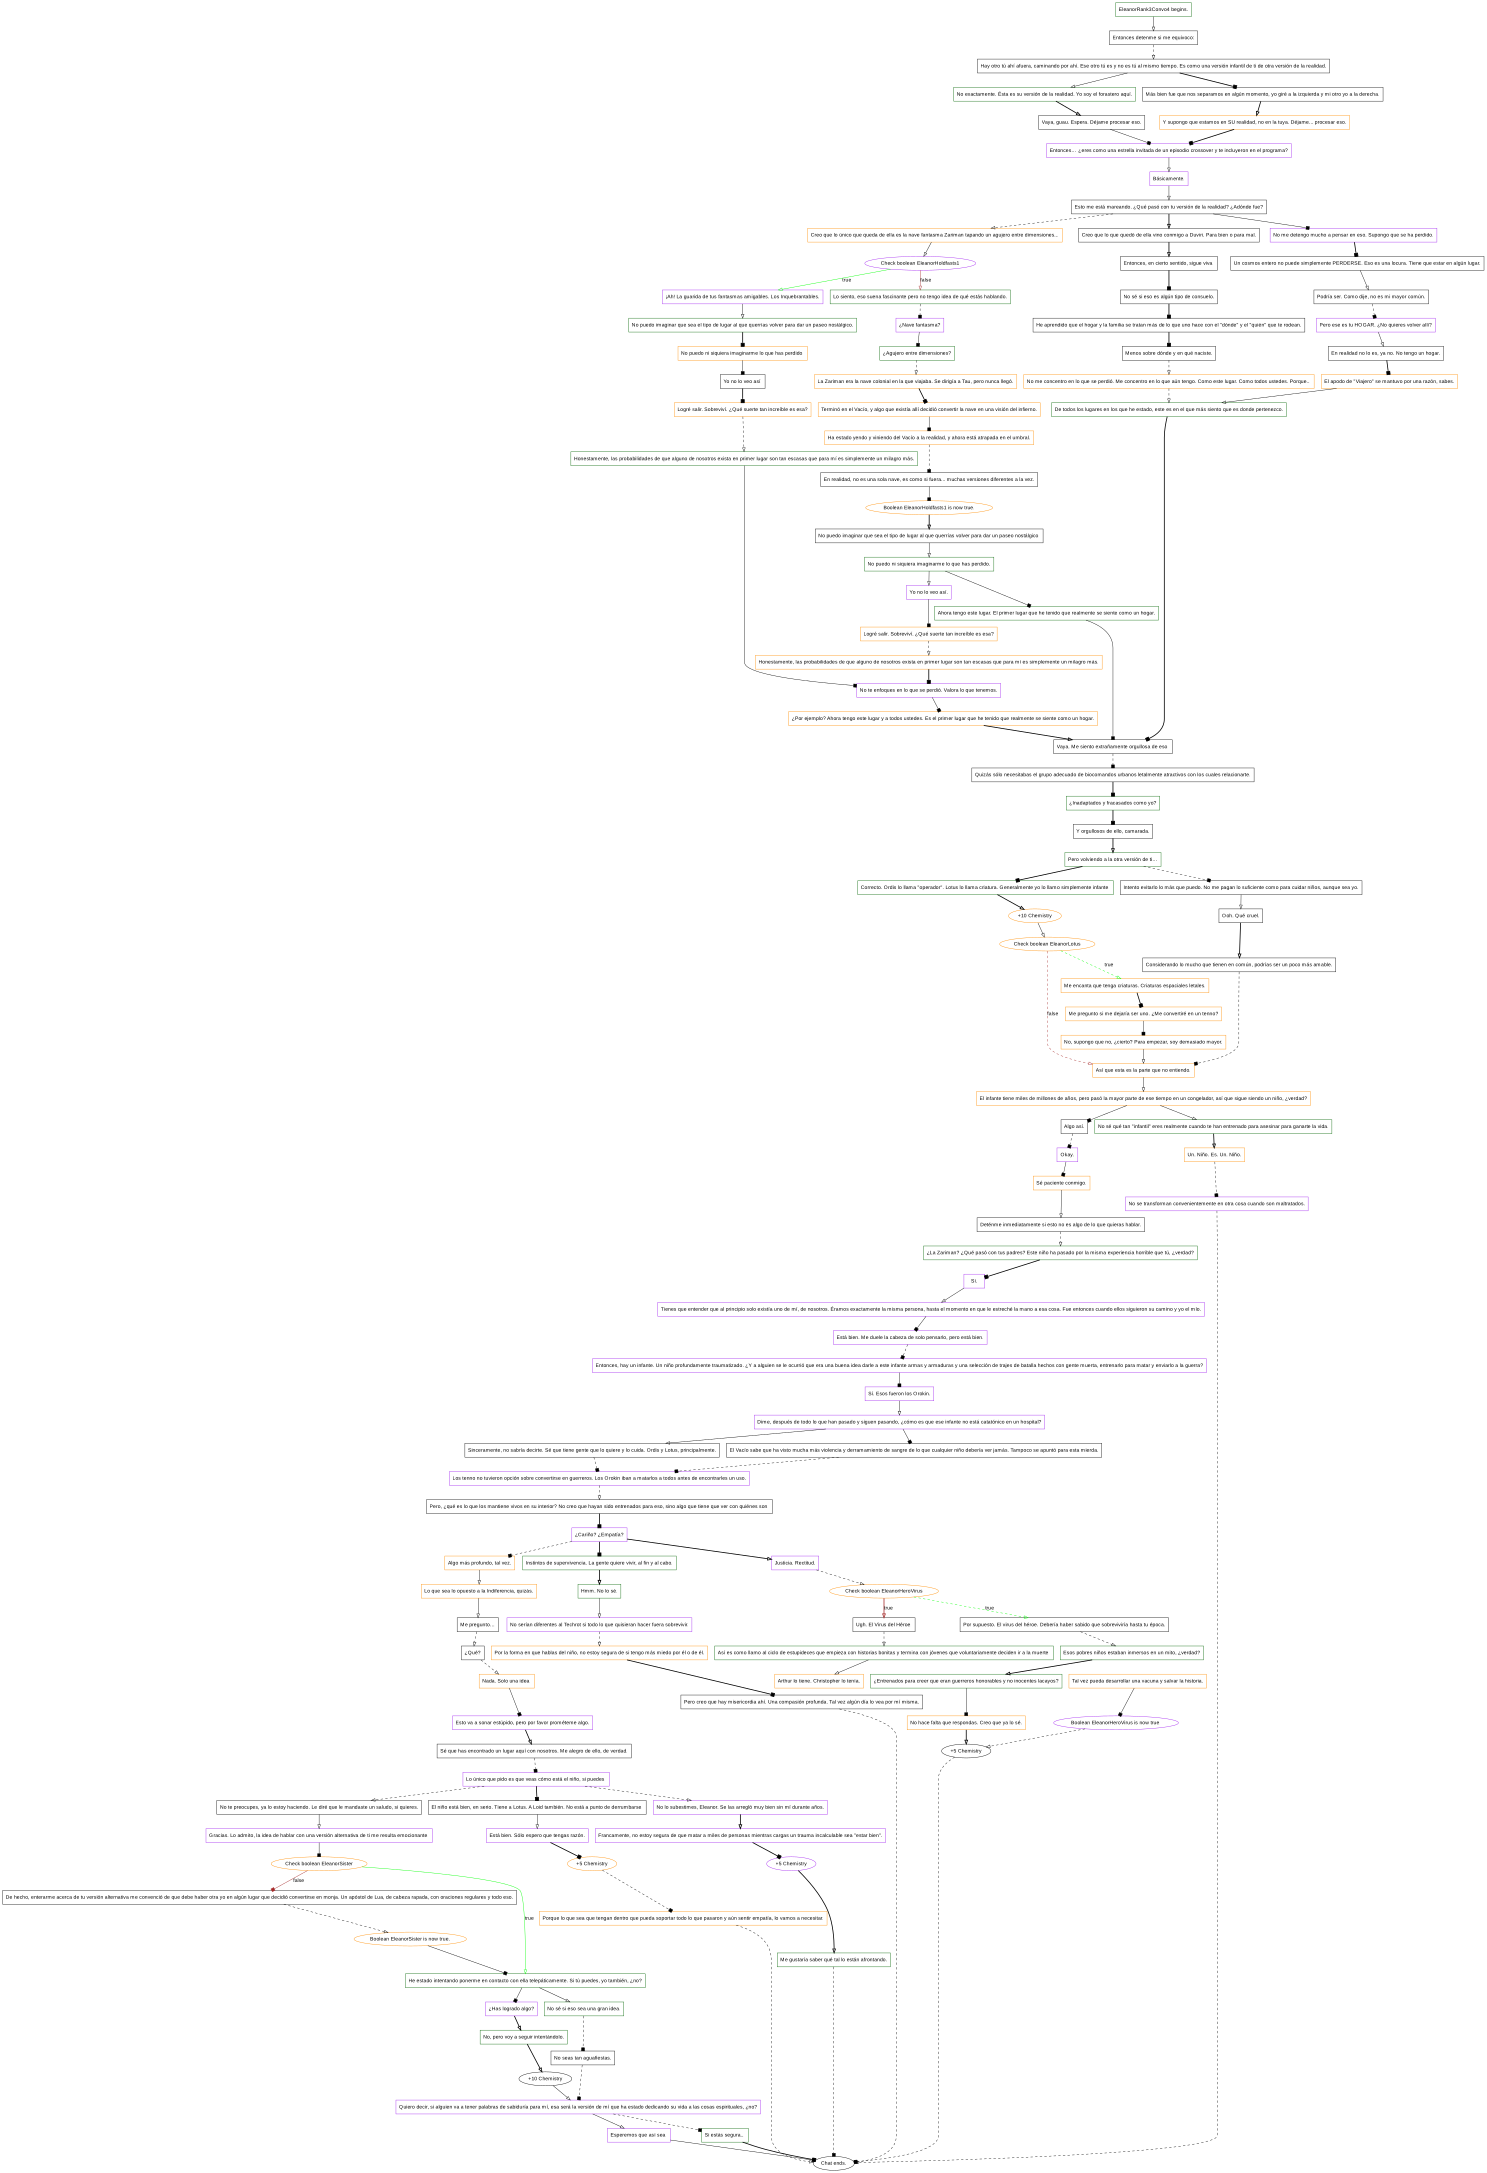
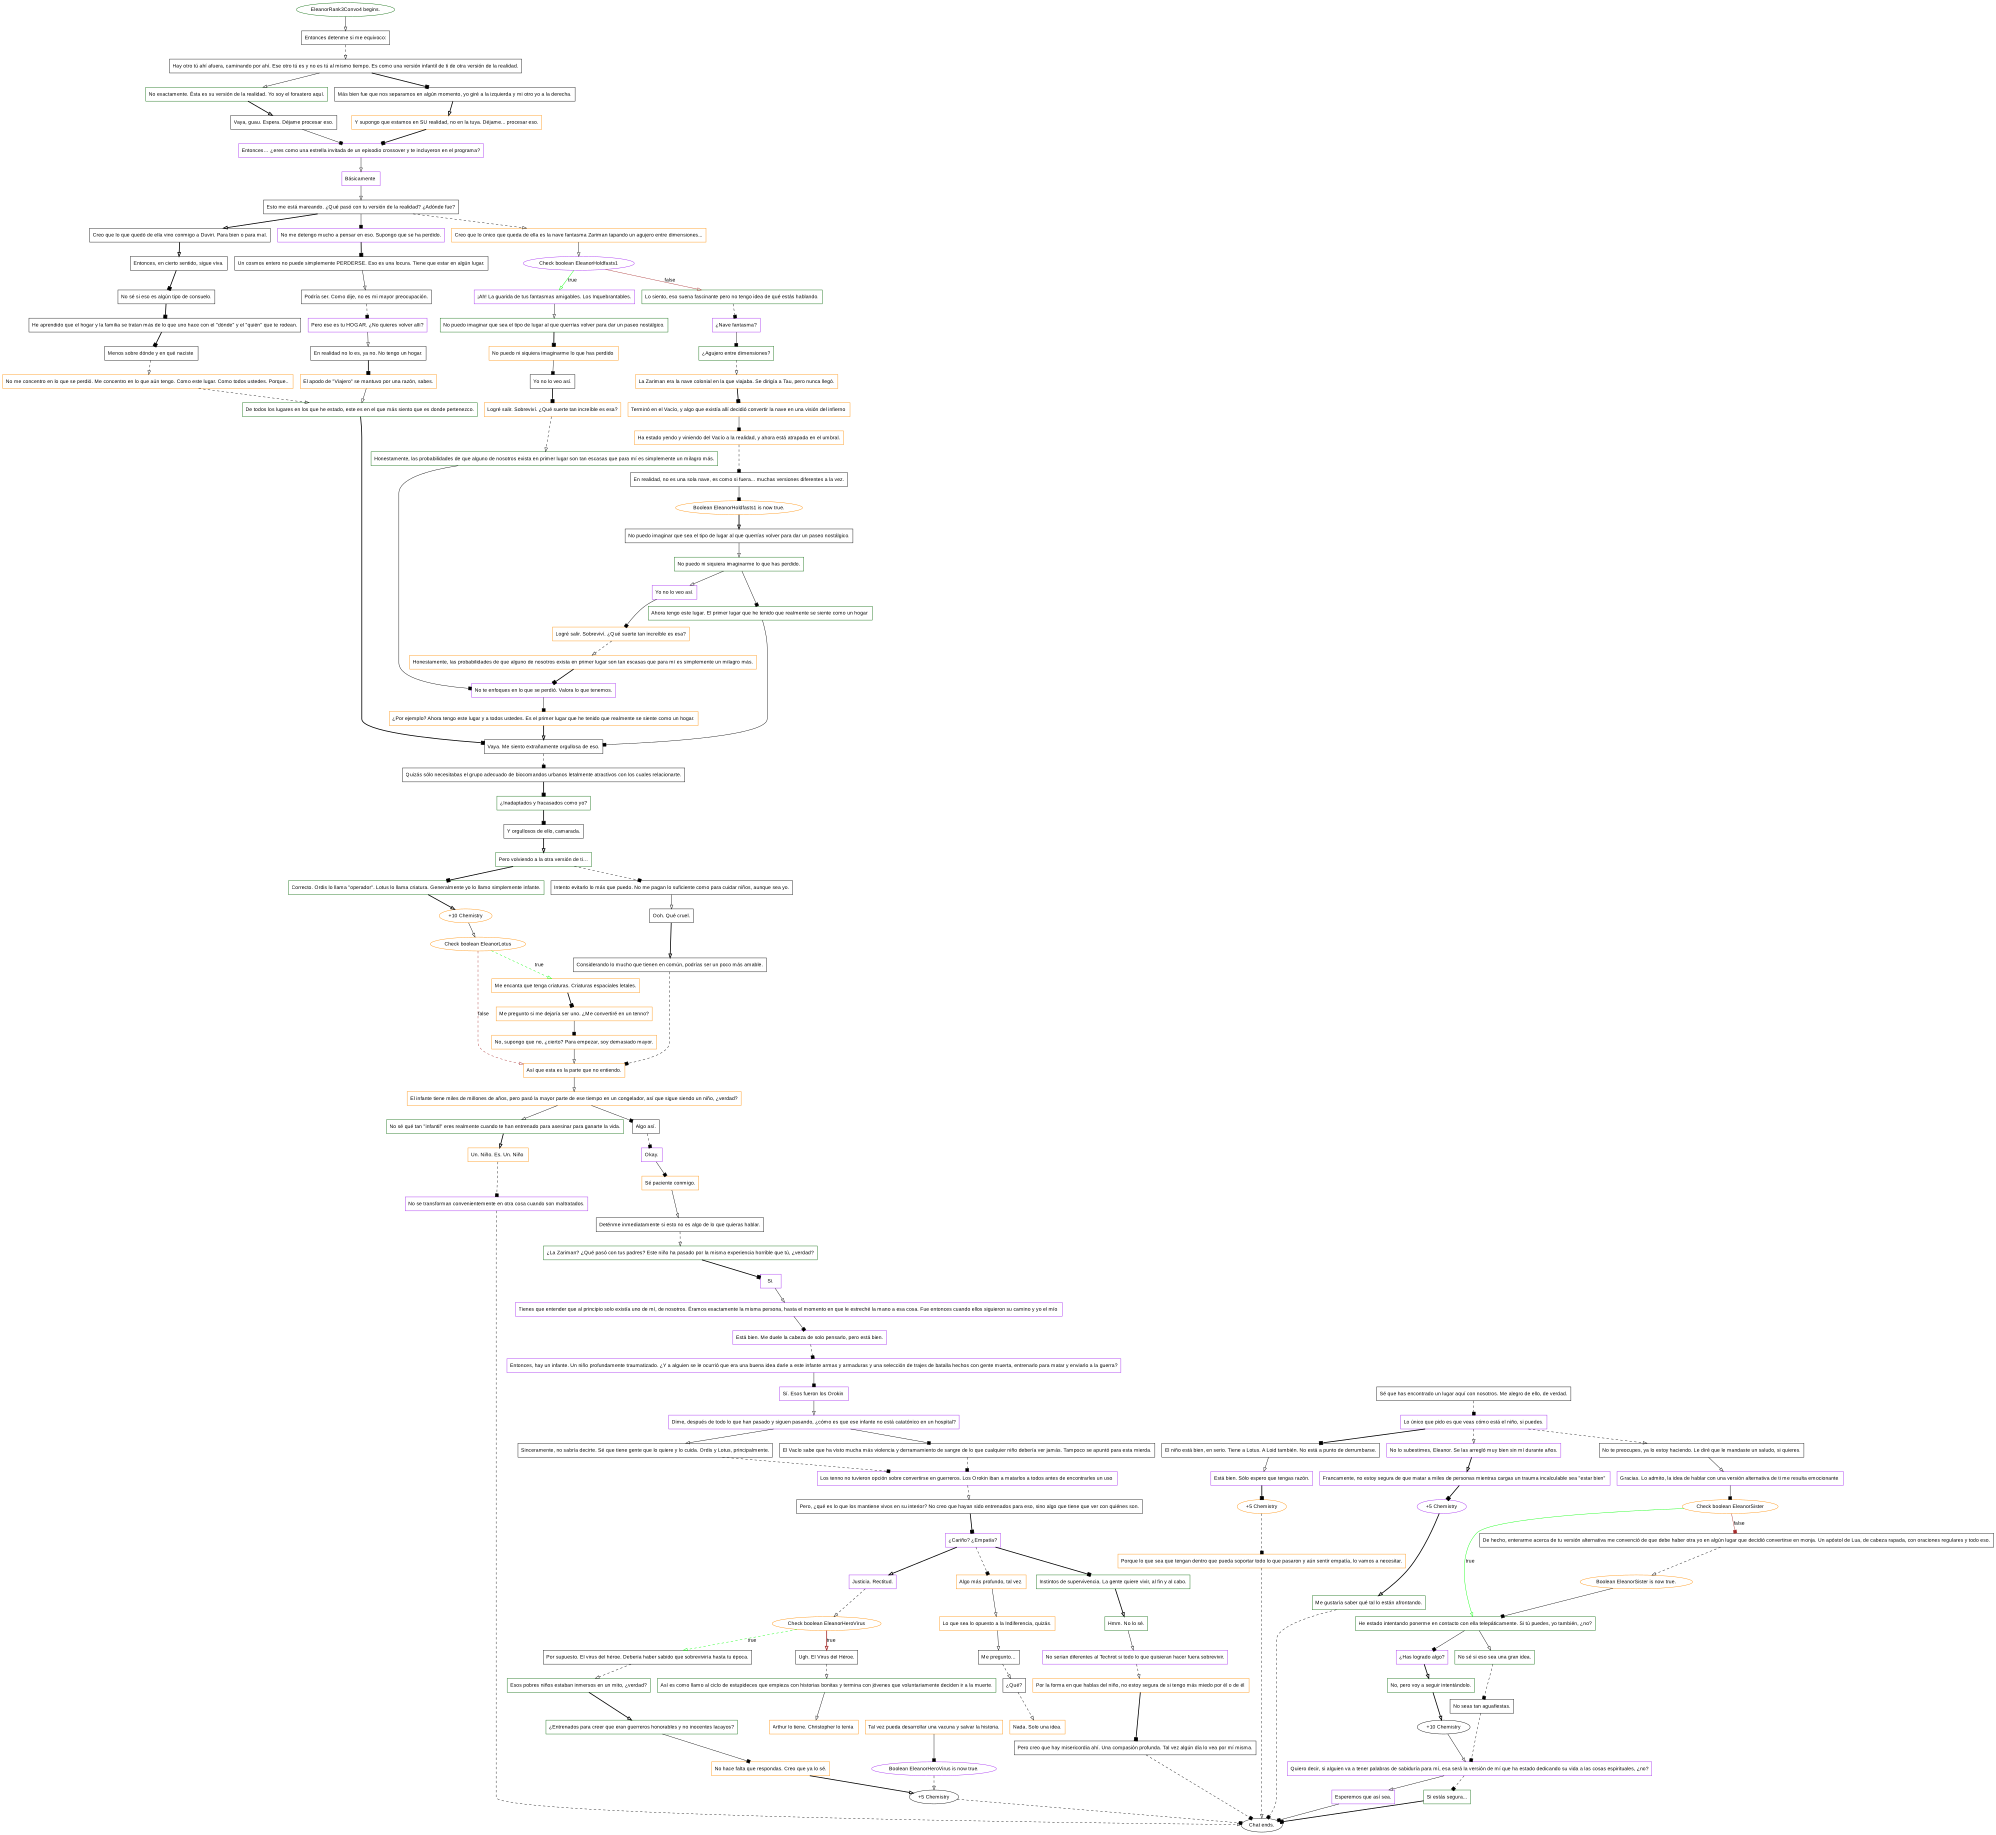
(1154, 10) -> (346, 10)
(1371, 297) -> (366, 297)
(523, 1723) -> none
